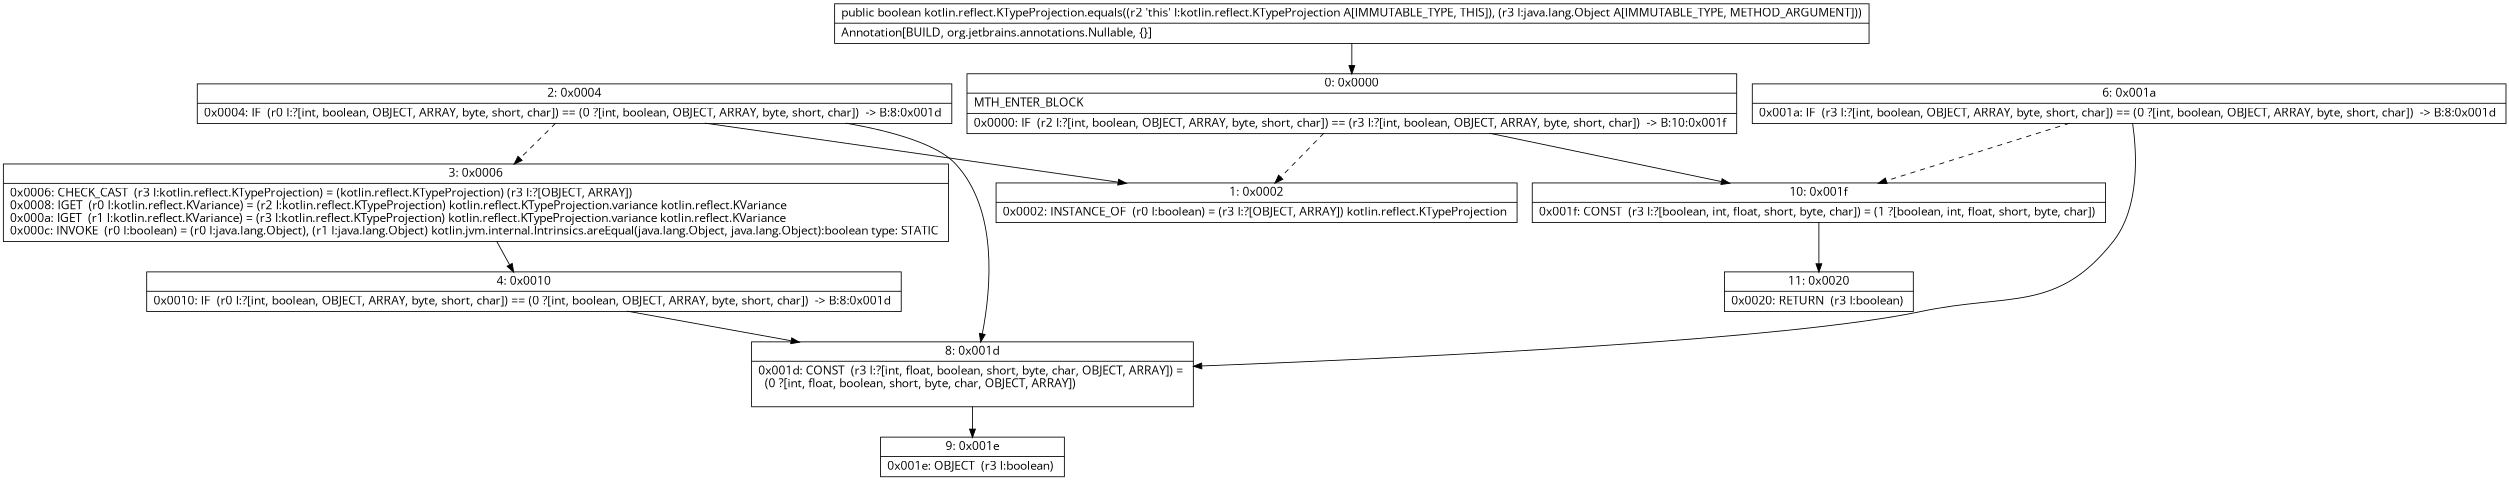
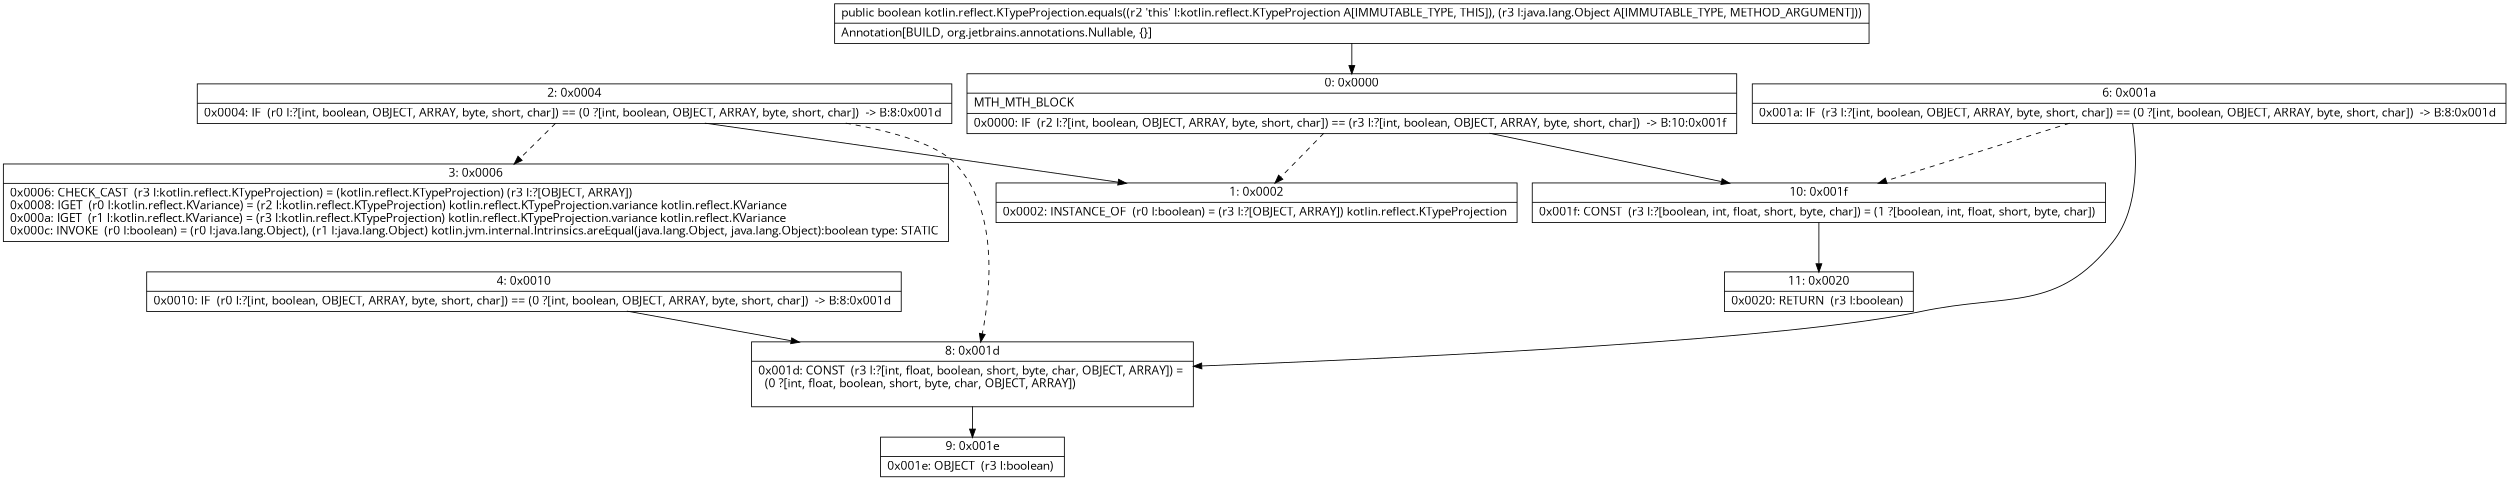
(1029, 103) -> (1024, 103)
(972, 188) -> (972, 188)
(503, 253) -> none
